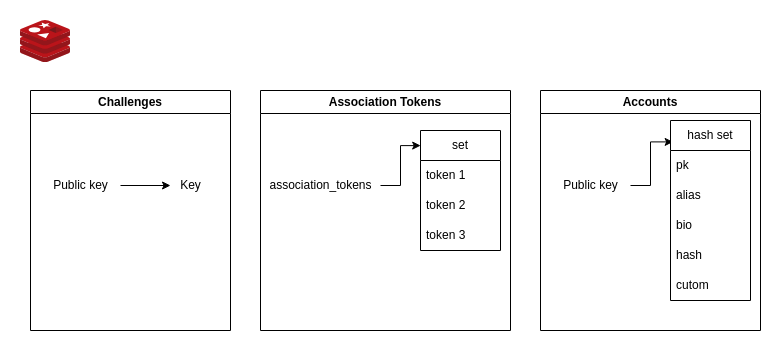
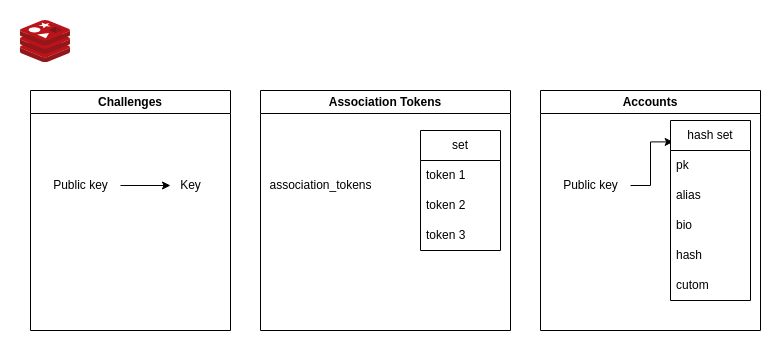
(401, 169) -> none
